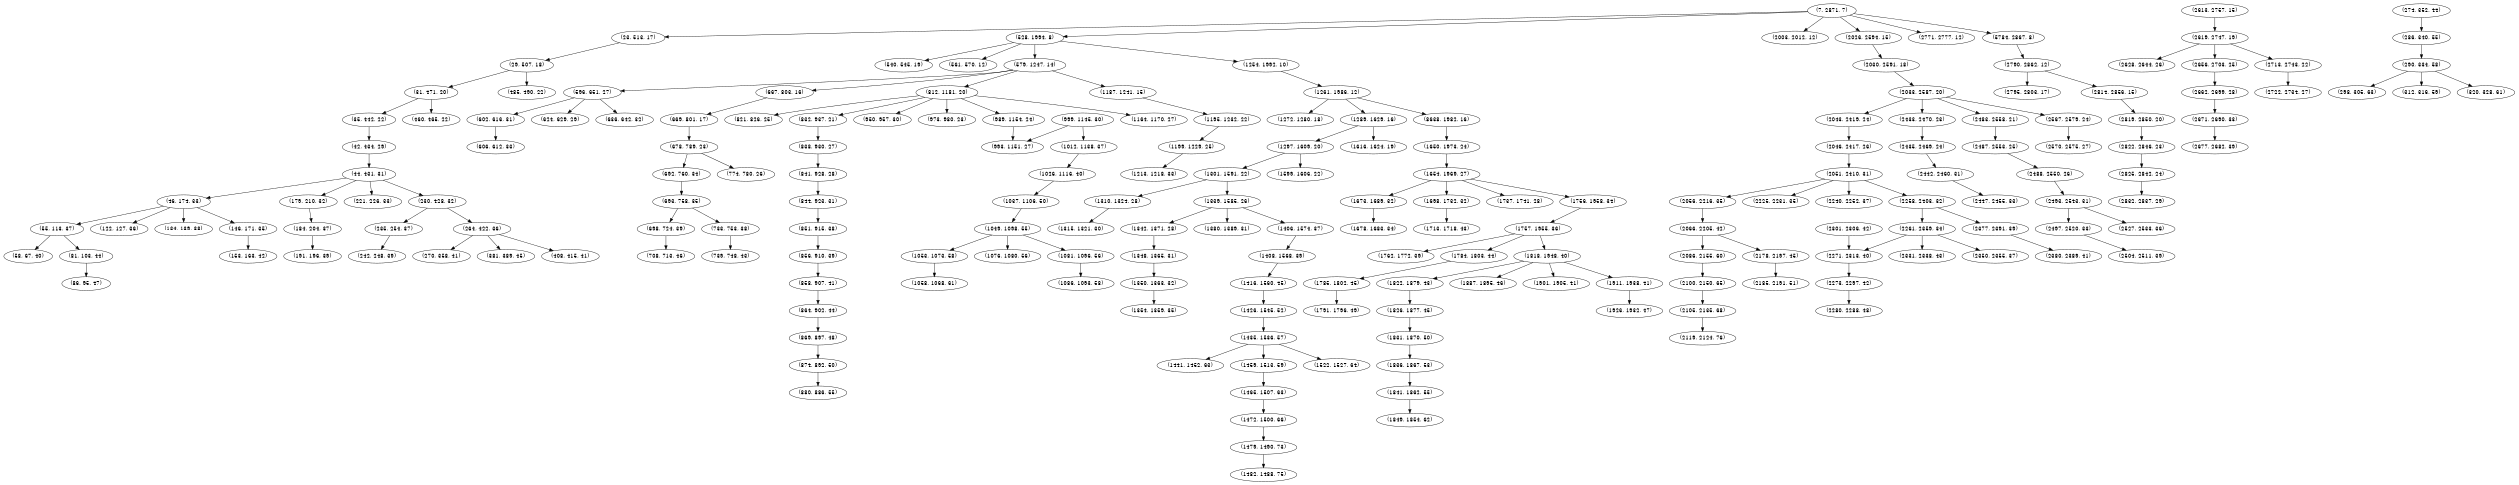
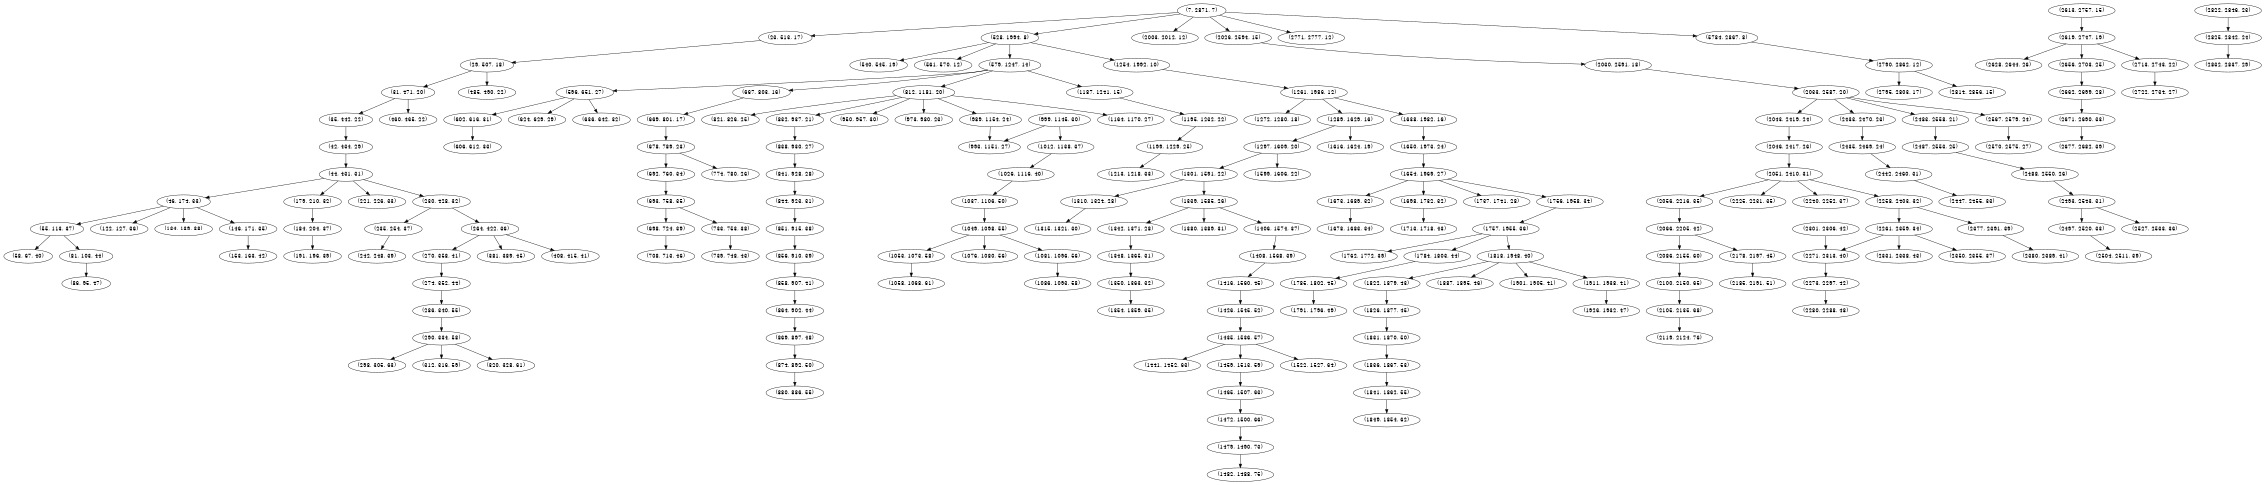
(1447, 120) -> (1424, 120)
(2142, 120) -> none
none -> (441, 268)
